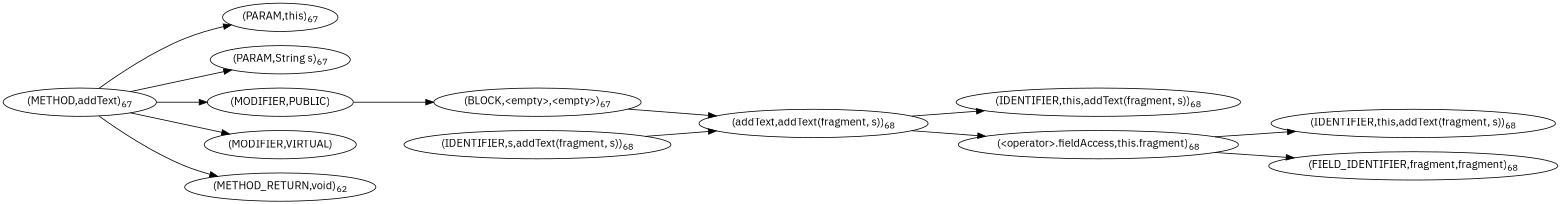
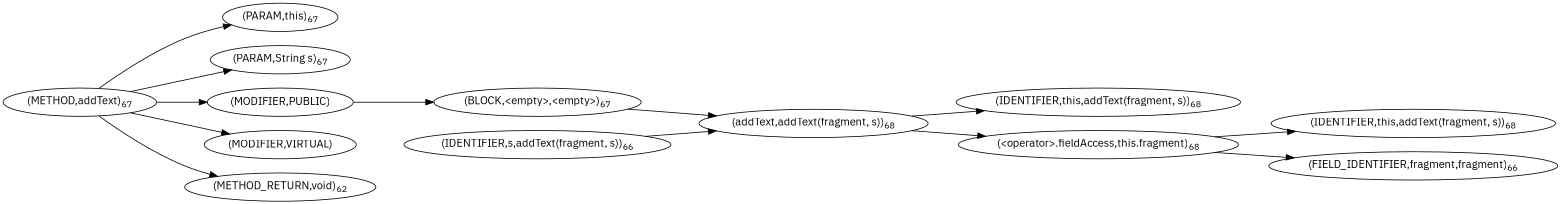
(628, 143) -> (628, 143)
(1513, 165) -> (1513, 165)
